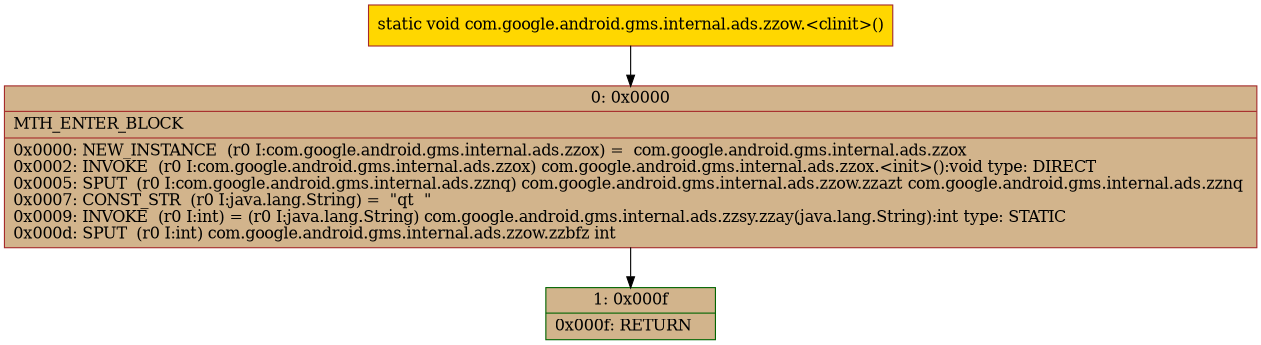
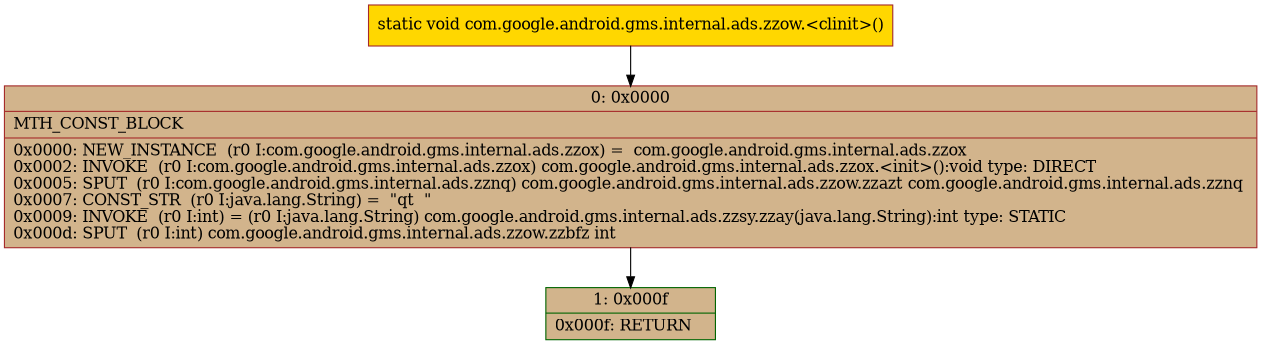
(99, 124) -> (99, 124)
